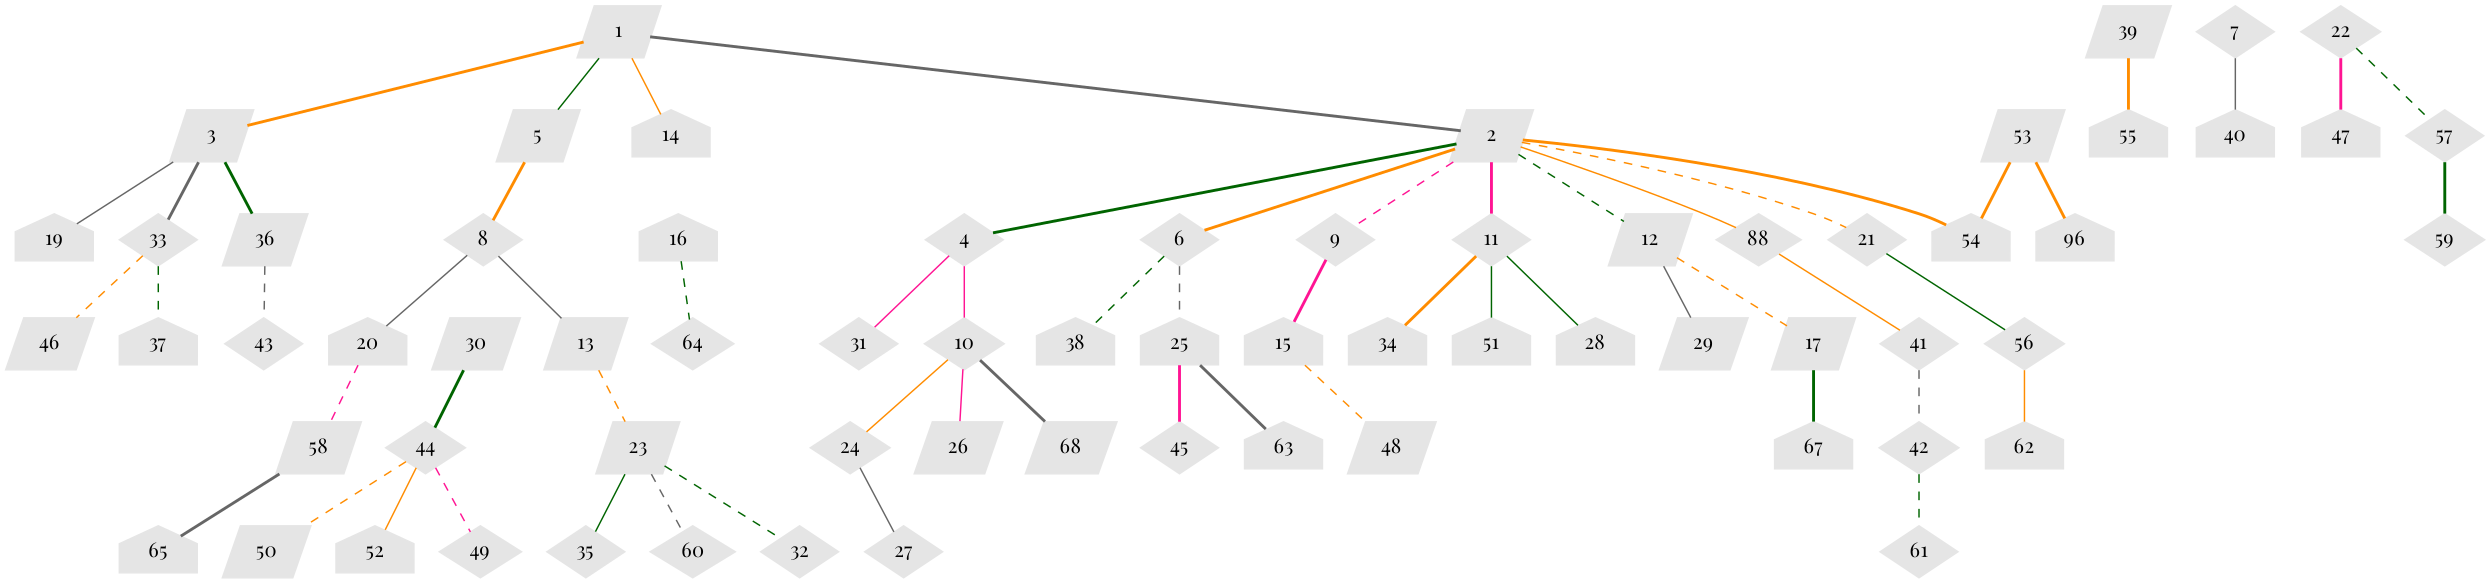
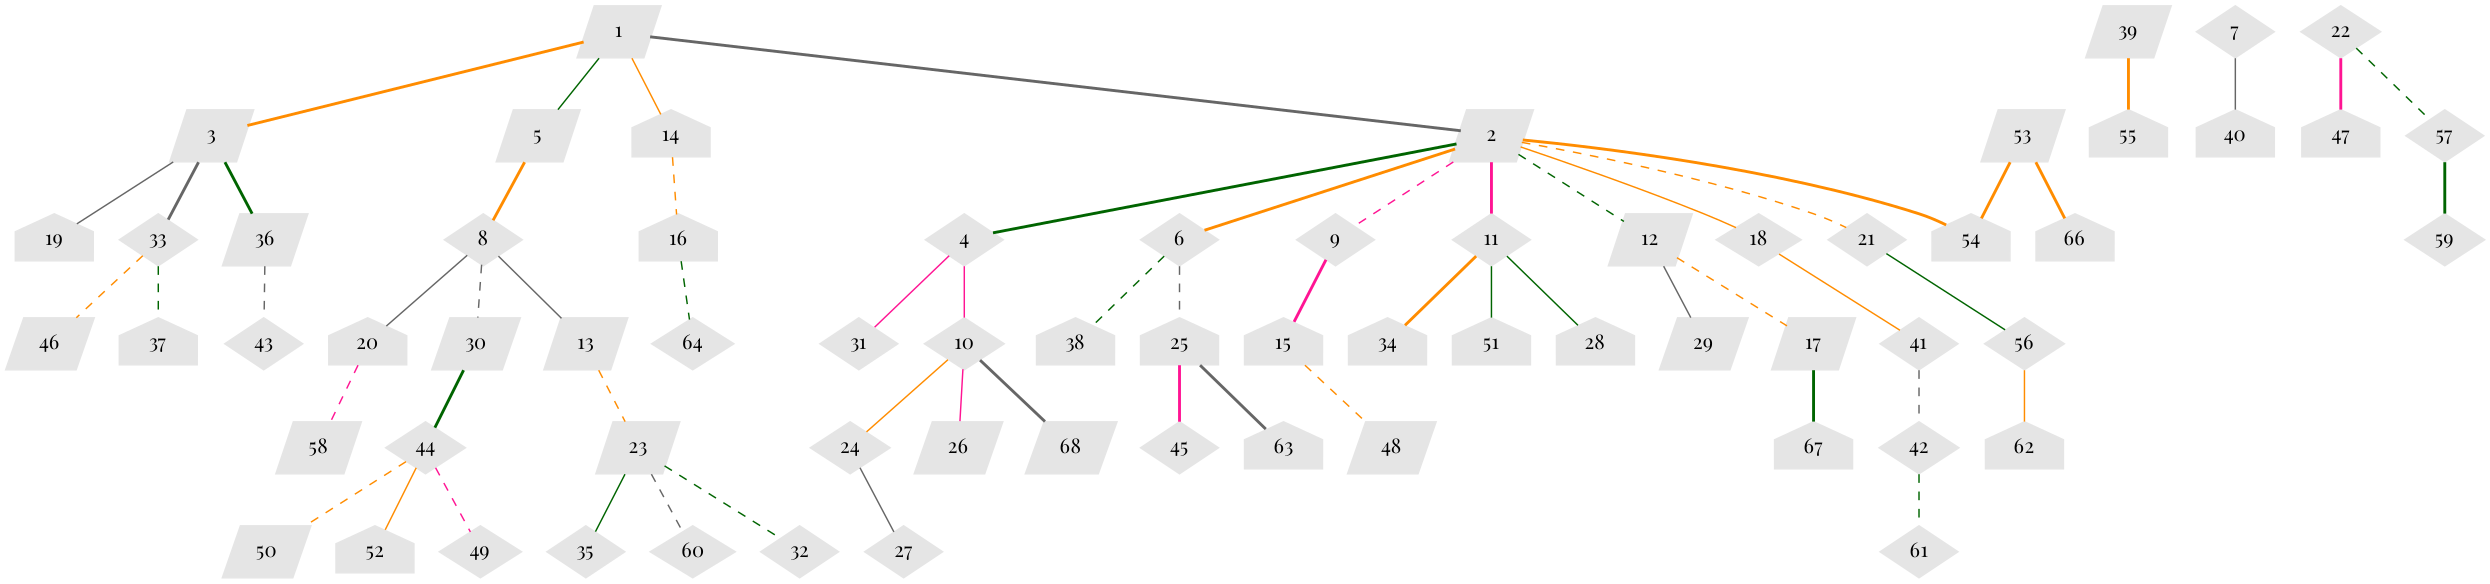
none -> (675, 186)
(1759, 240) -> (1759, 240)
(2075, 240) -> (2075, 240)
none -> (480, 291)
(158, 552) -> none
